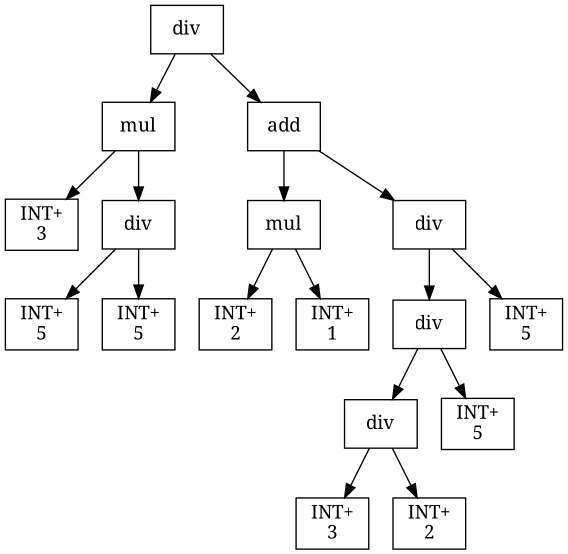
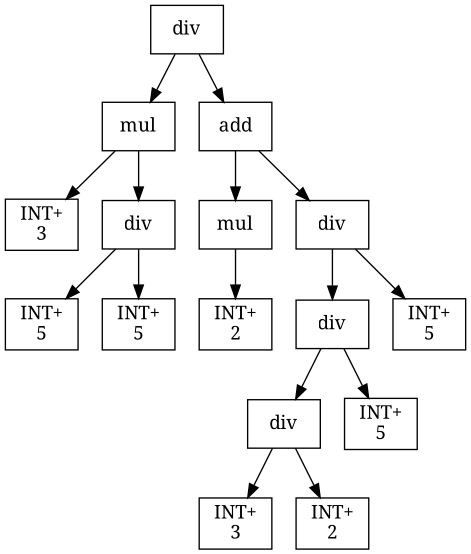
(332, 324) -> none
